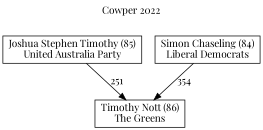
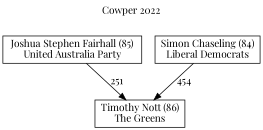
(72, 50) -> (72, 50)
(184, 82) -> (184, 82)
